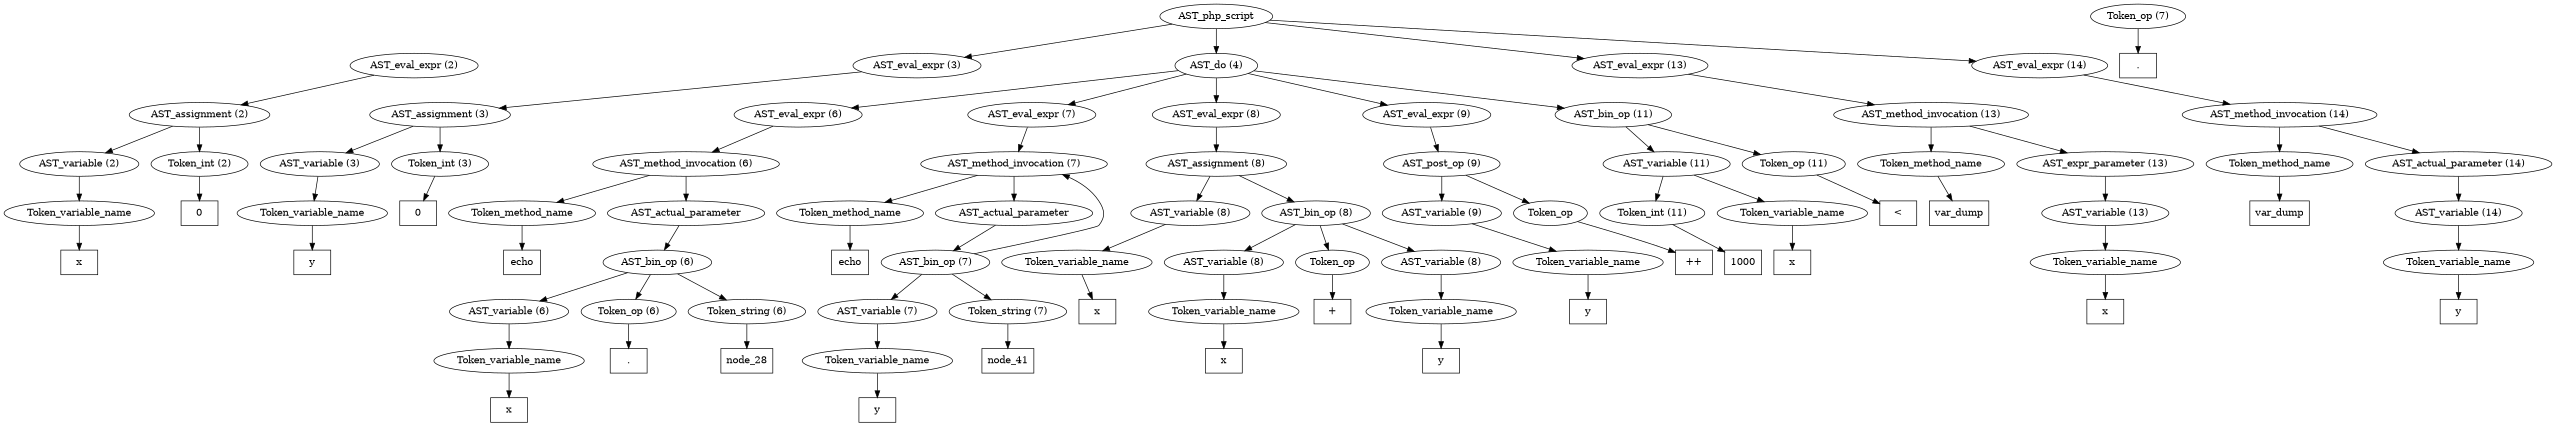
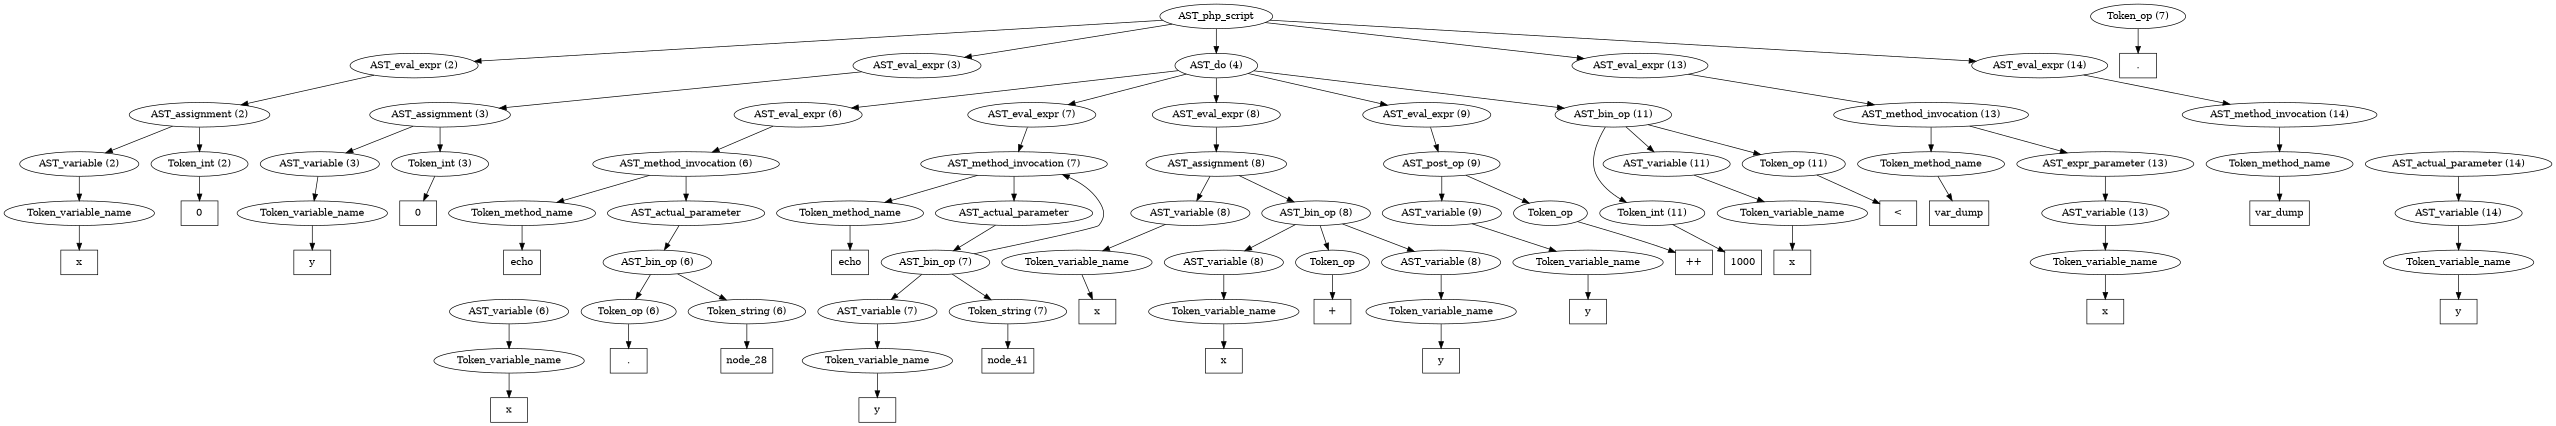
none -> (822, 41)
(2366, 139) -> none
(1660, 185) -> (1594, 167)
(587, 286) -> none
